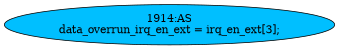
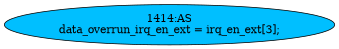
(170, 25) -> (170, 25)
